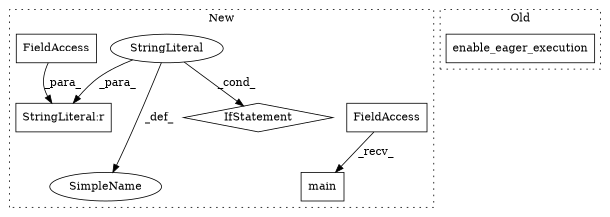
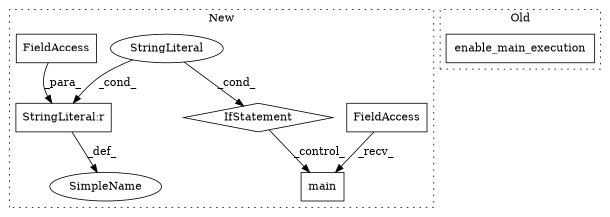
(520, 48) -> (520, 48)
(118, 83) -> (118, 83)
(140, 114) -> (83, 149)
none -> (287, 148)
